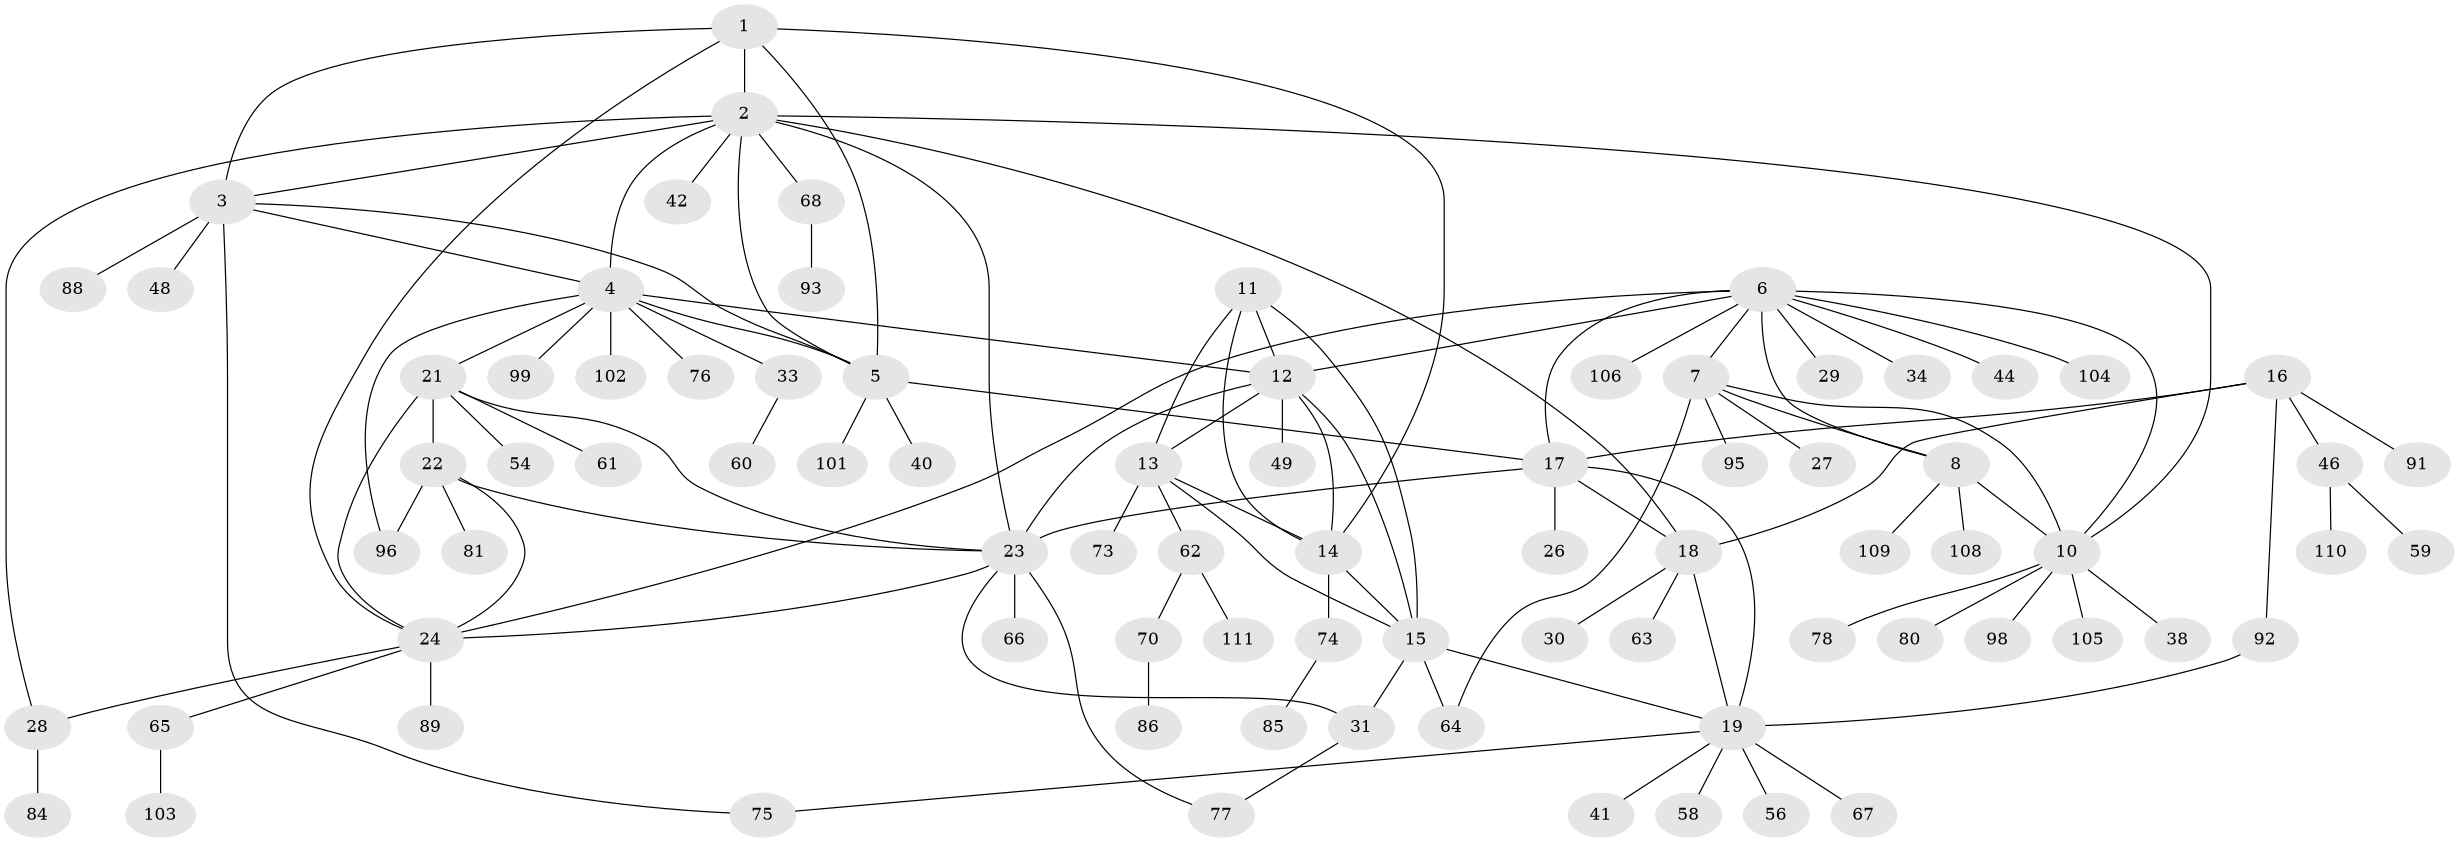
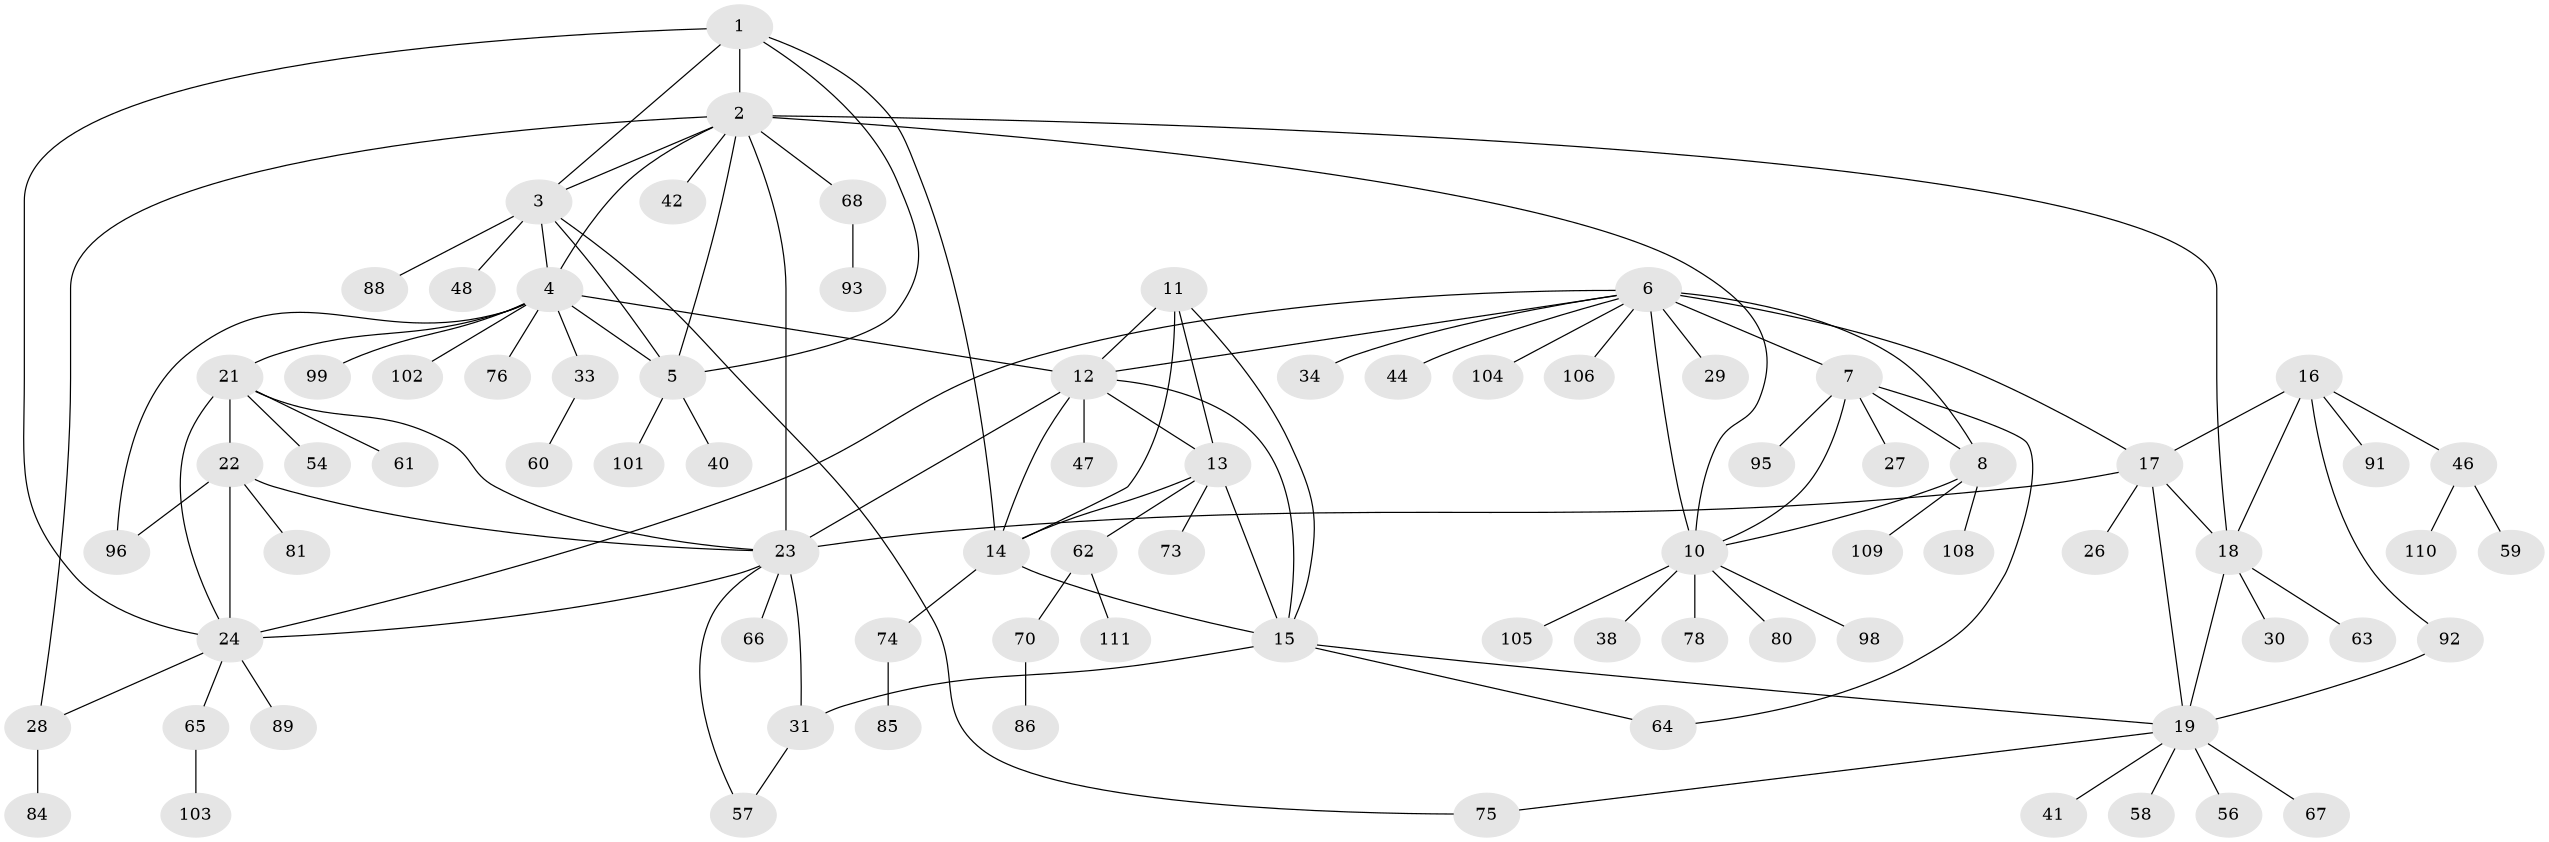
(1200, 419) -> none
(1282, 465) -> (1084, 465)
(1222, 815) -> (743, 815)
